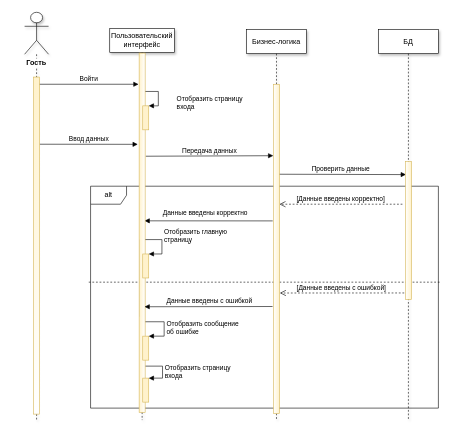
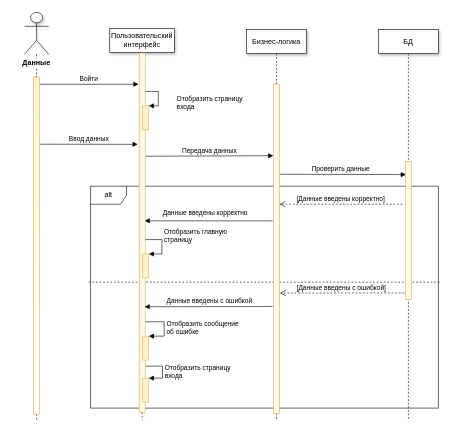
(36, 62) -> (36, 62)
